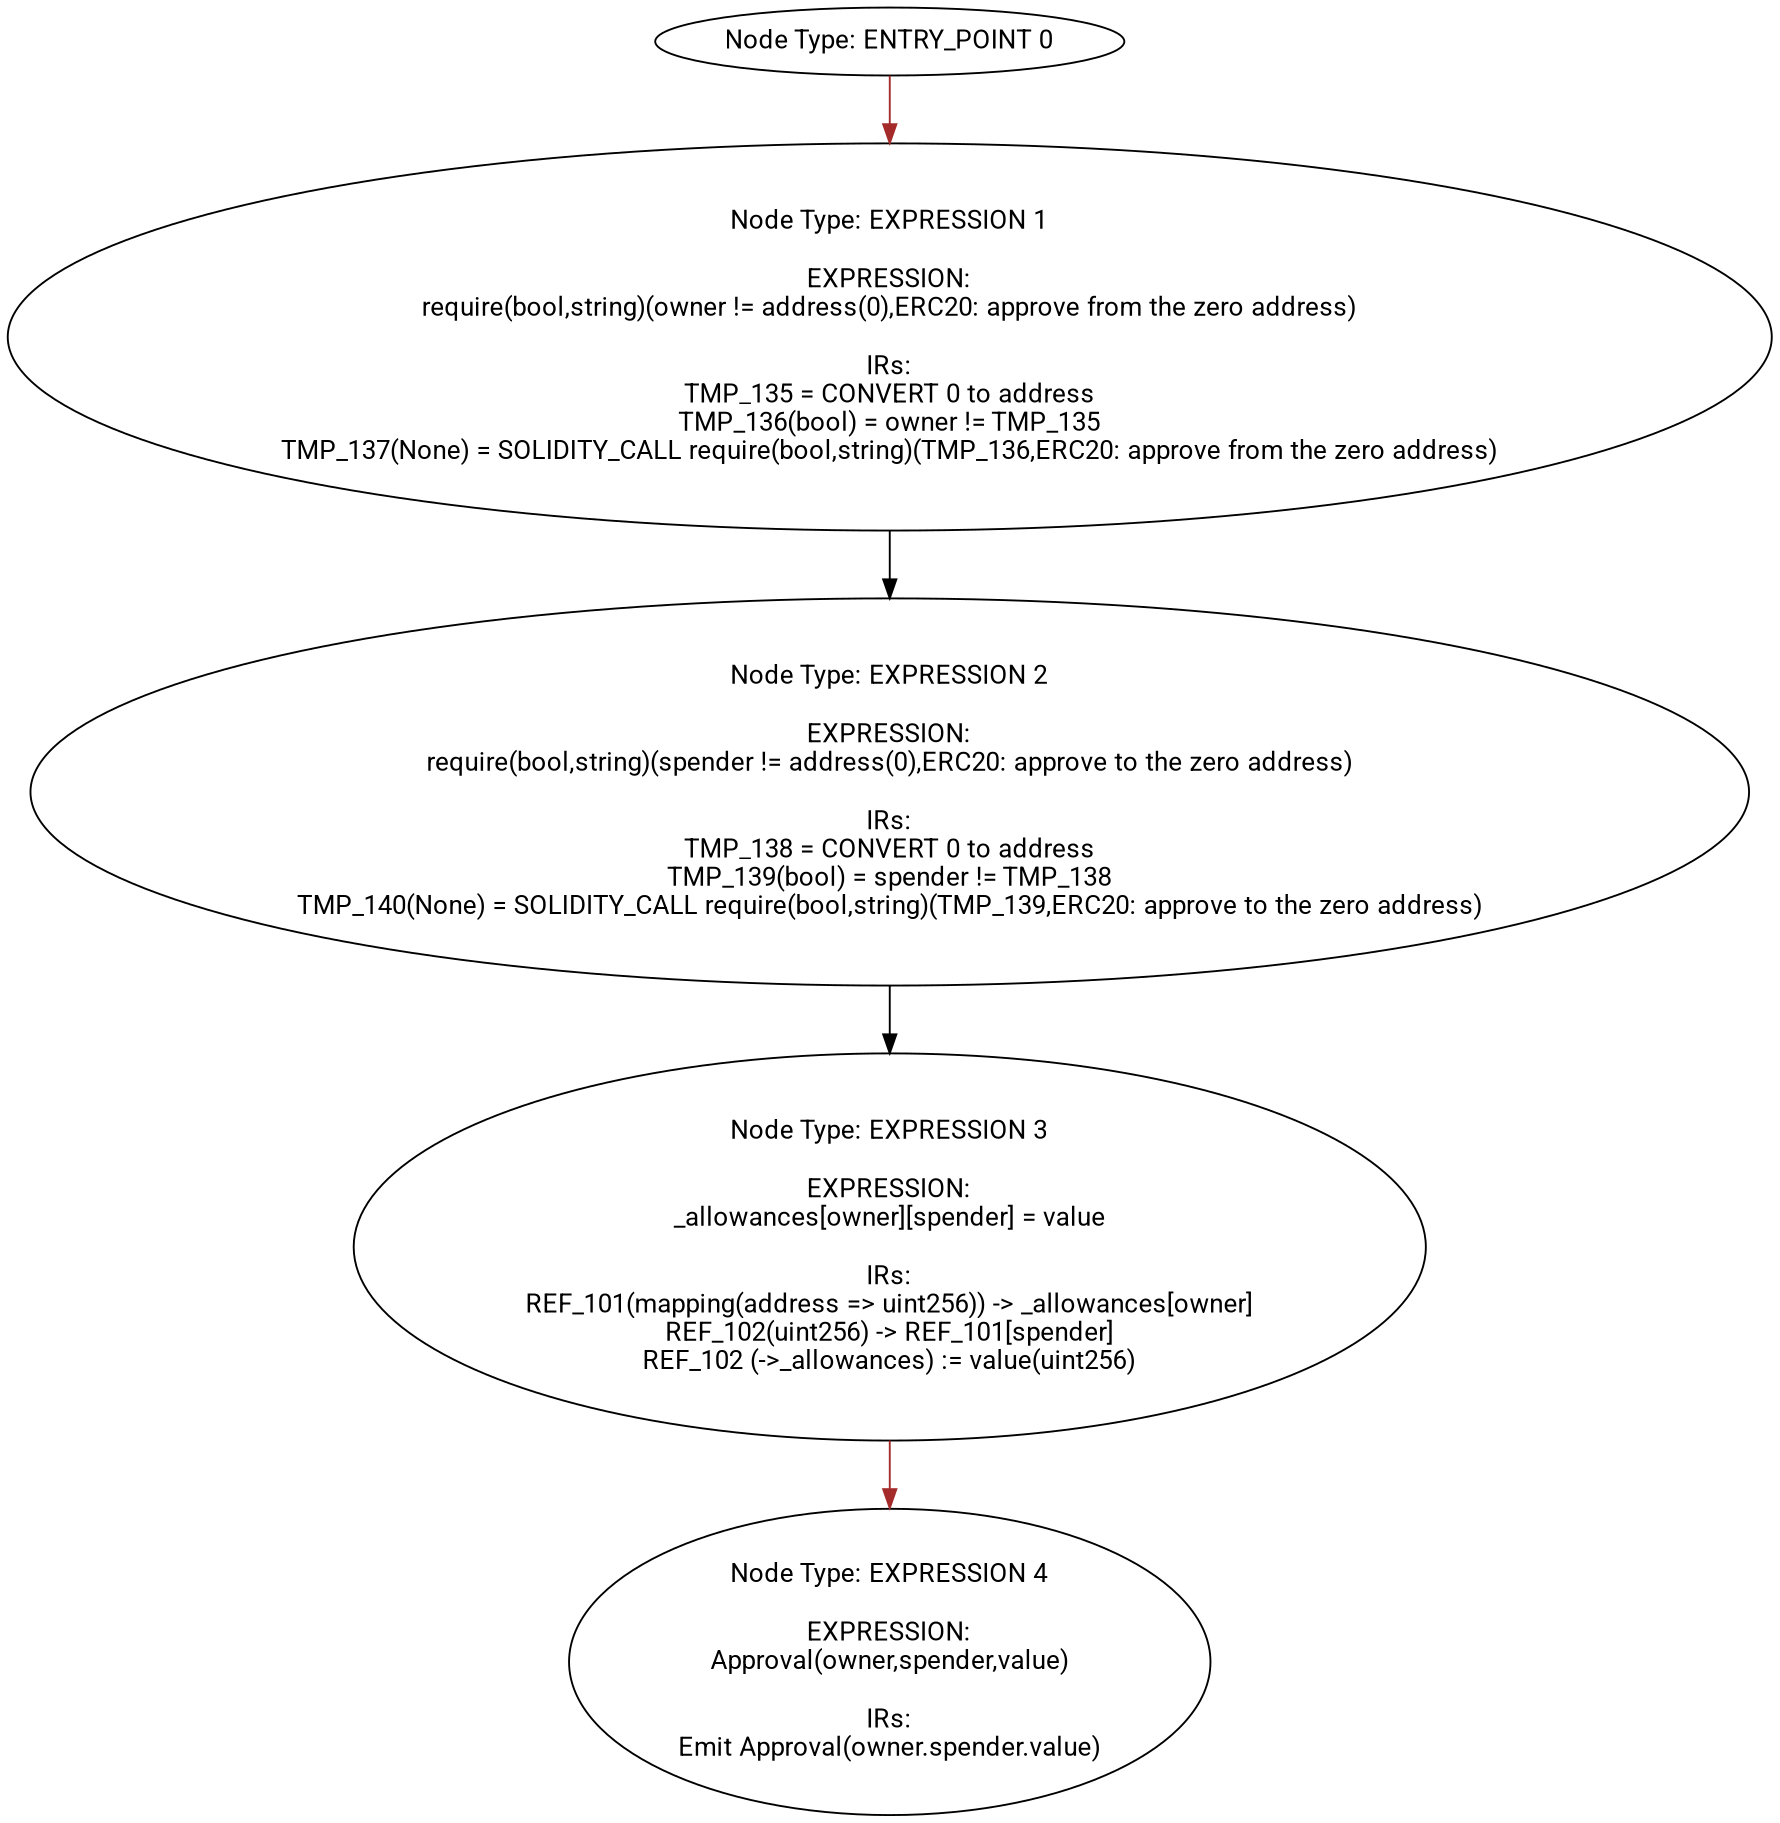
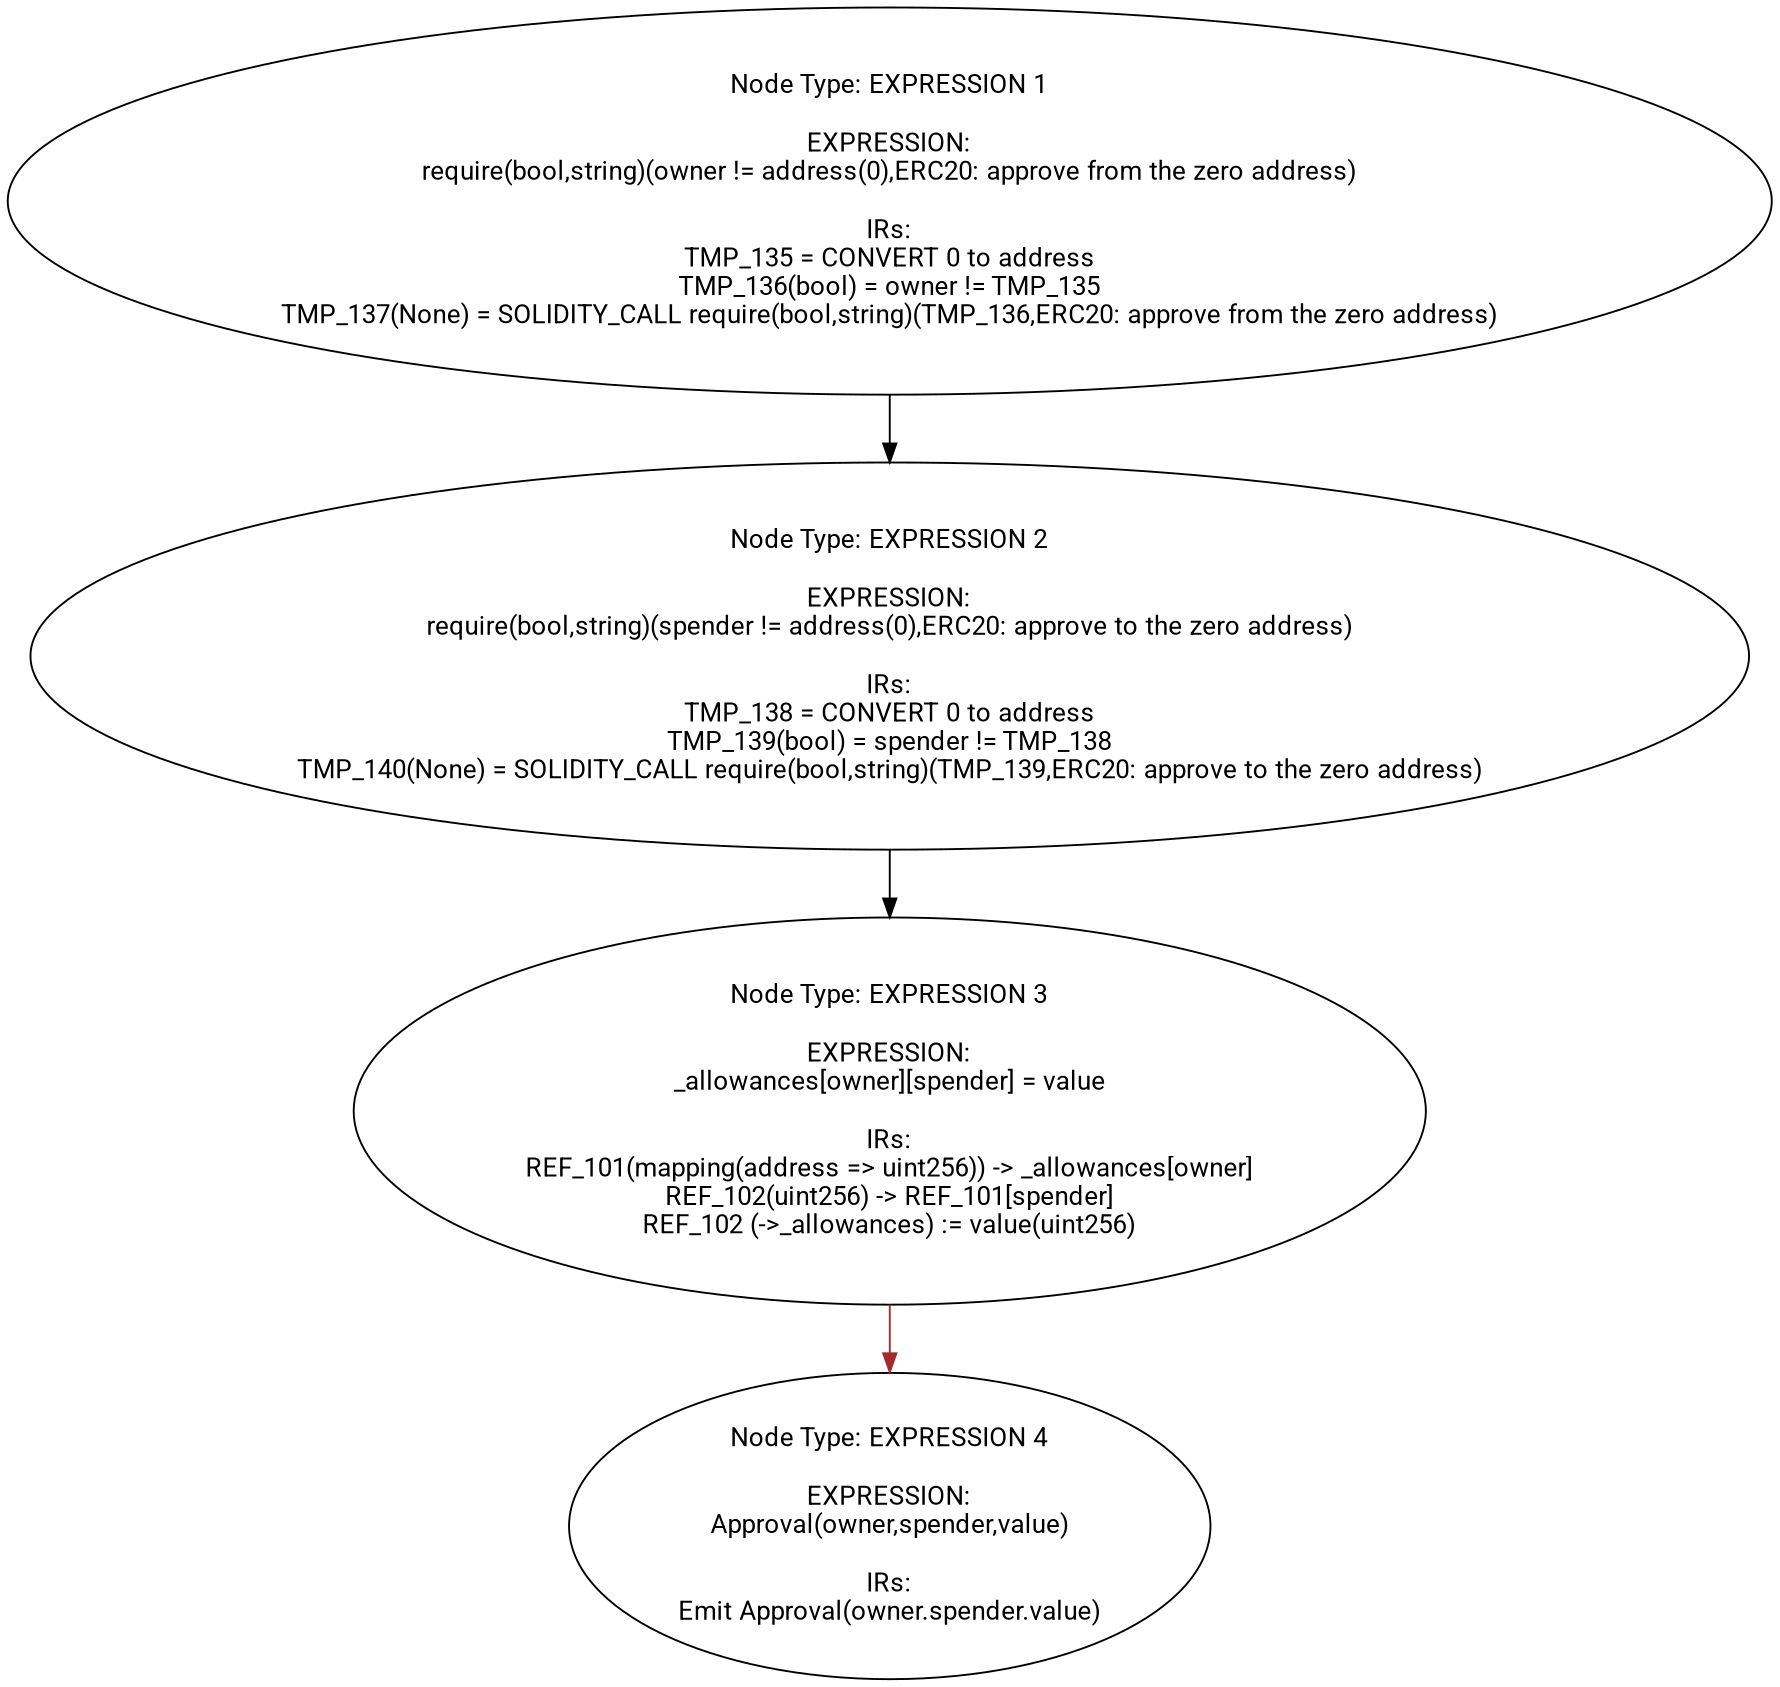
(890, 42) -> none
